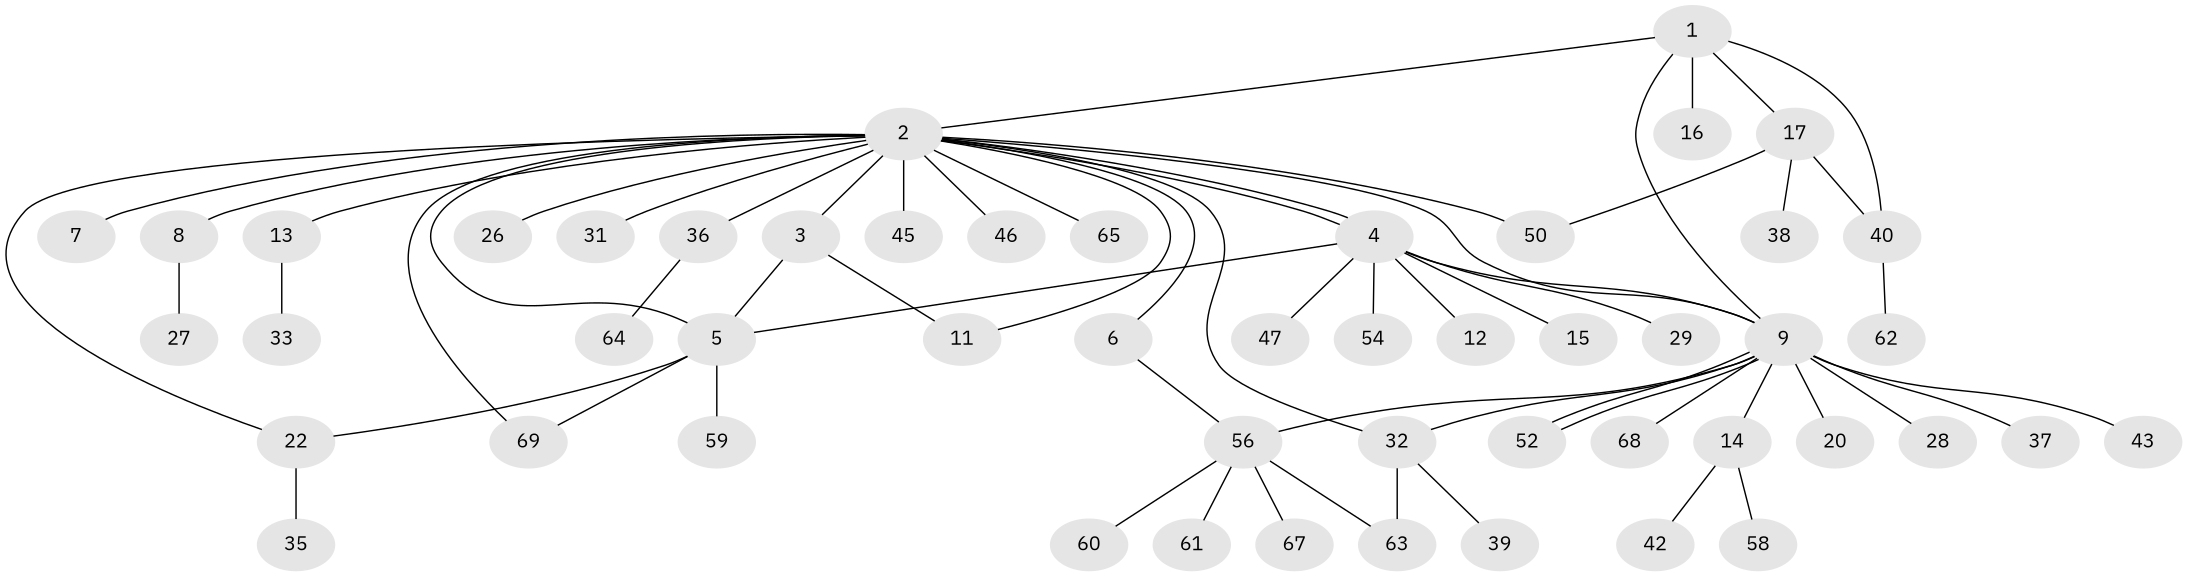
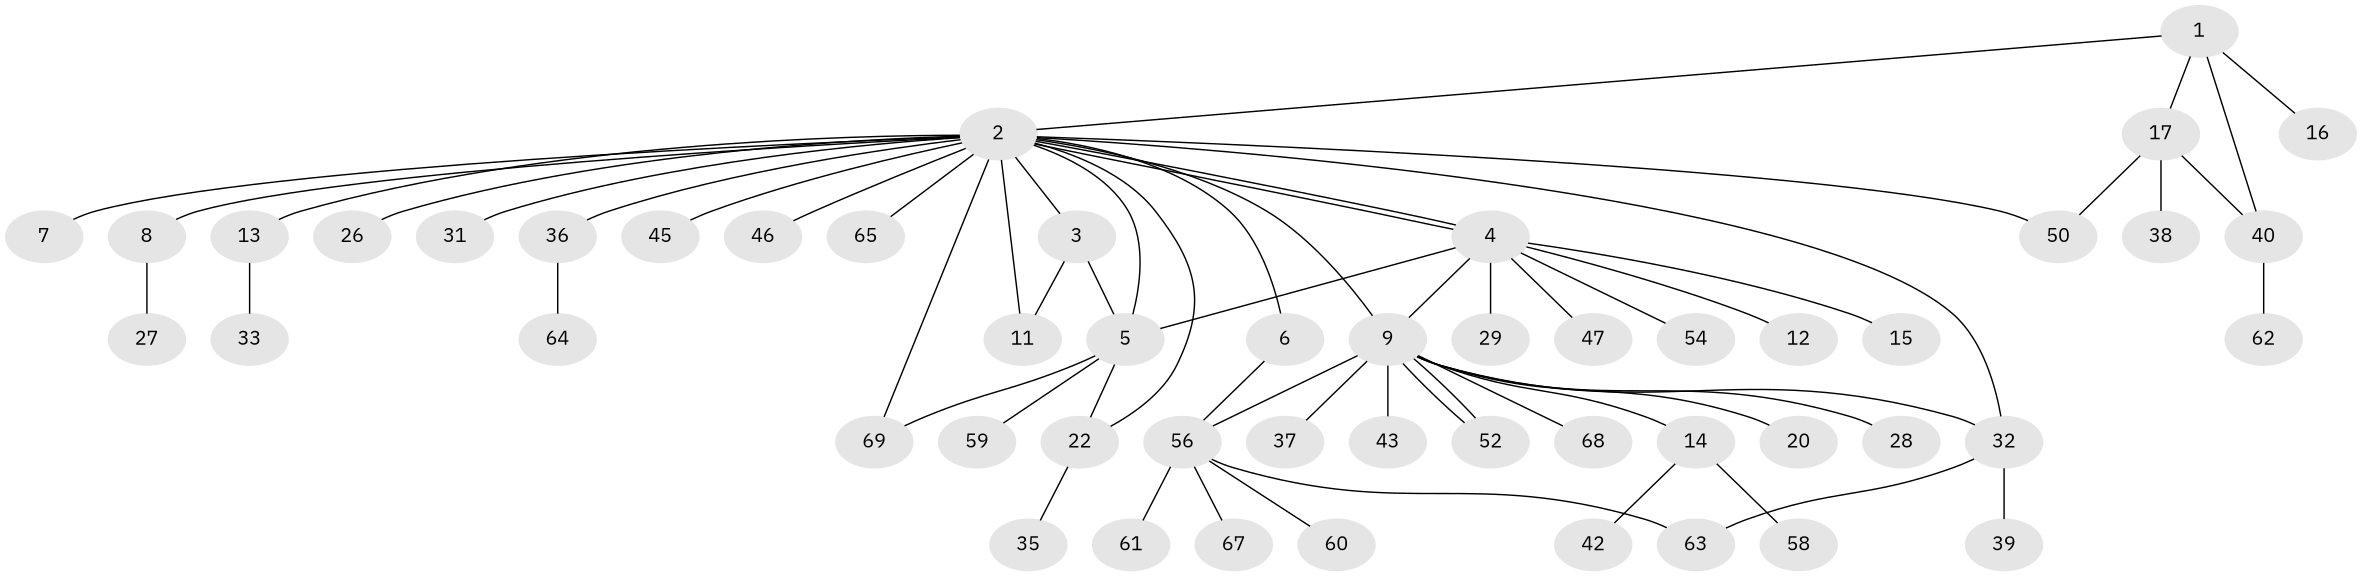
(1663, 205) -> none
